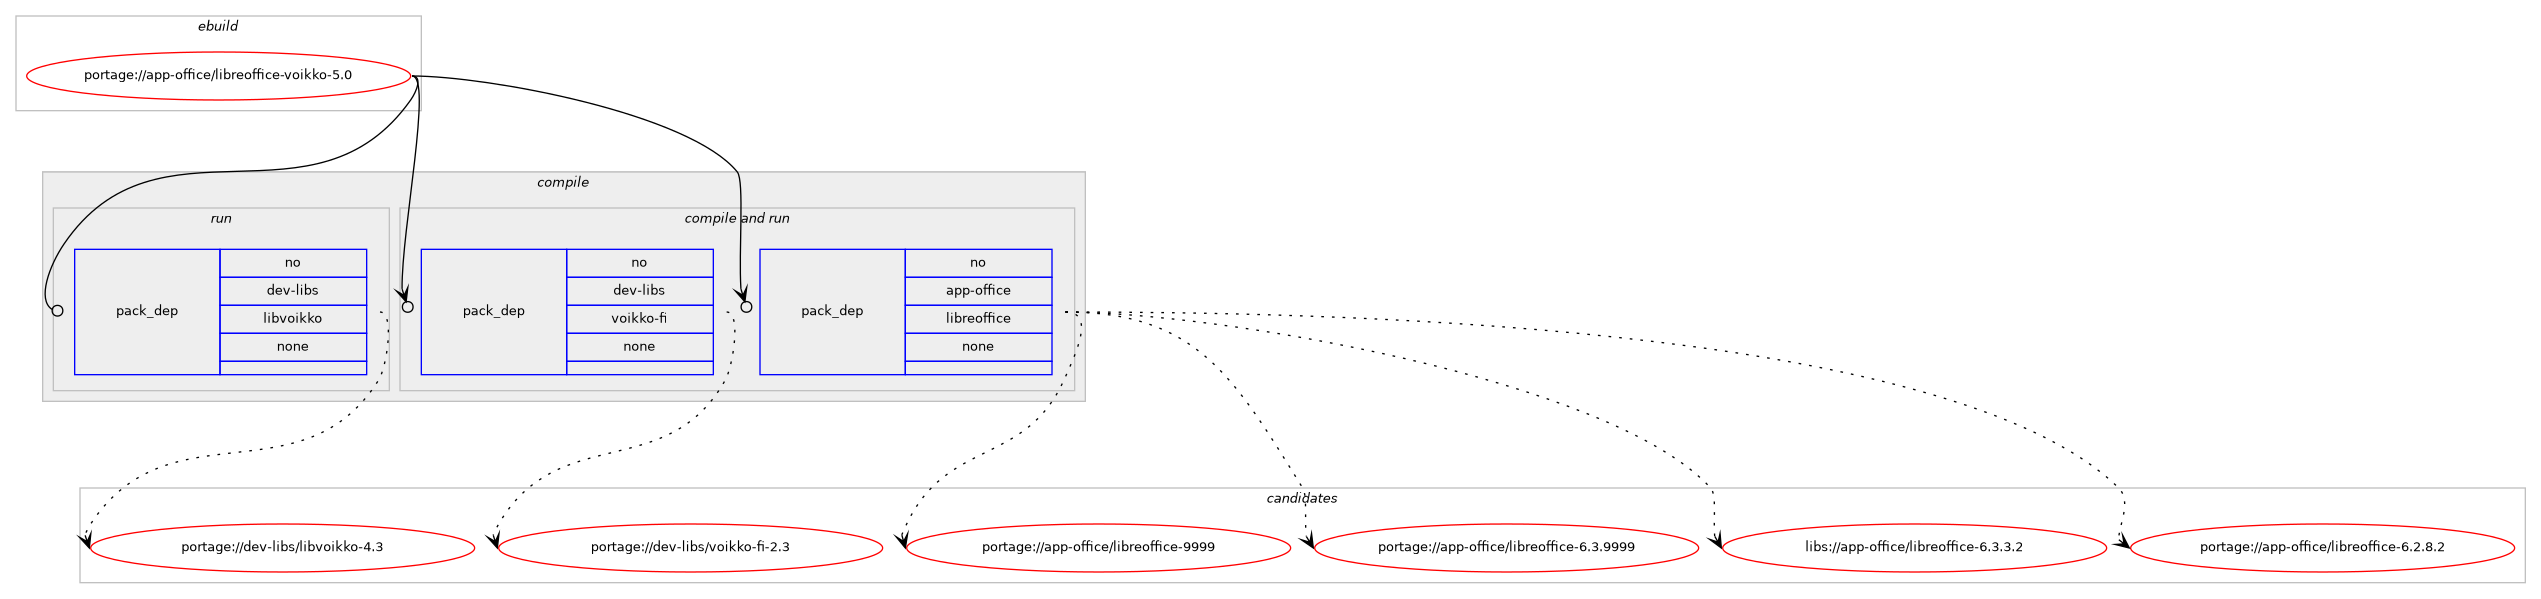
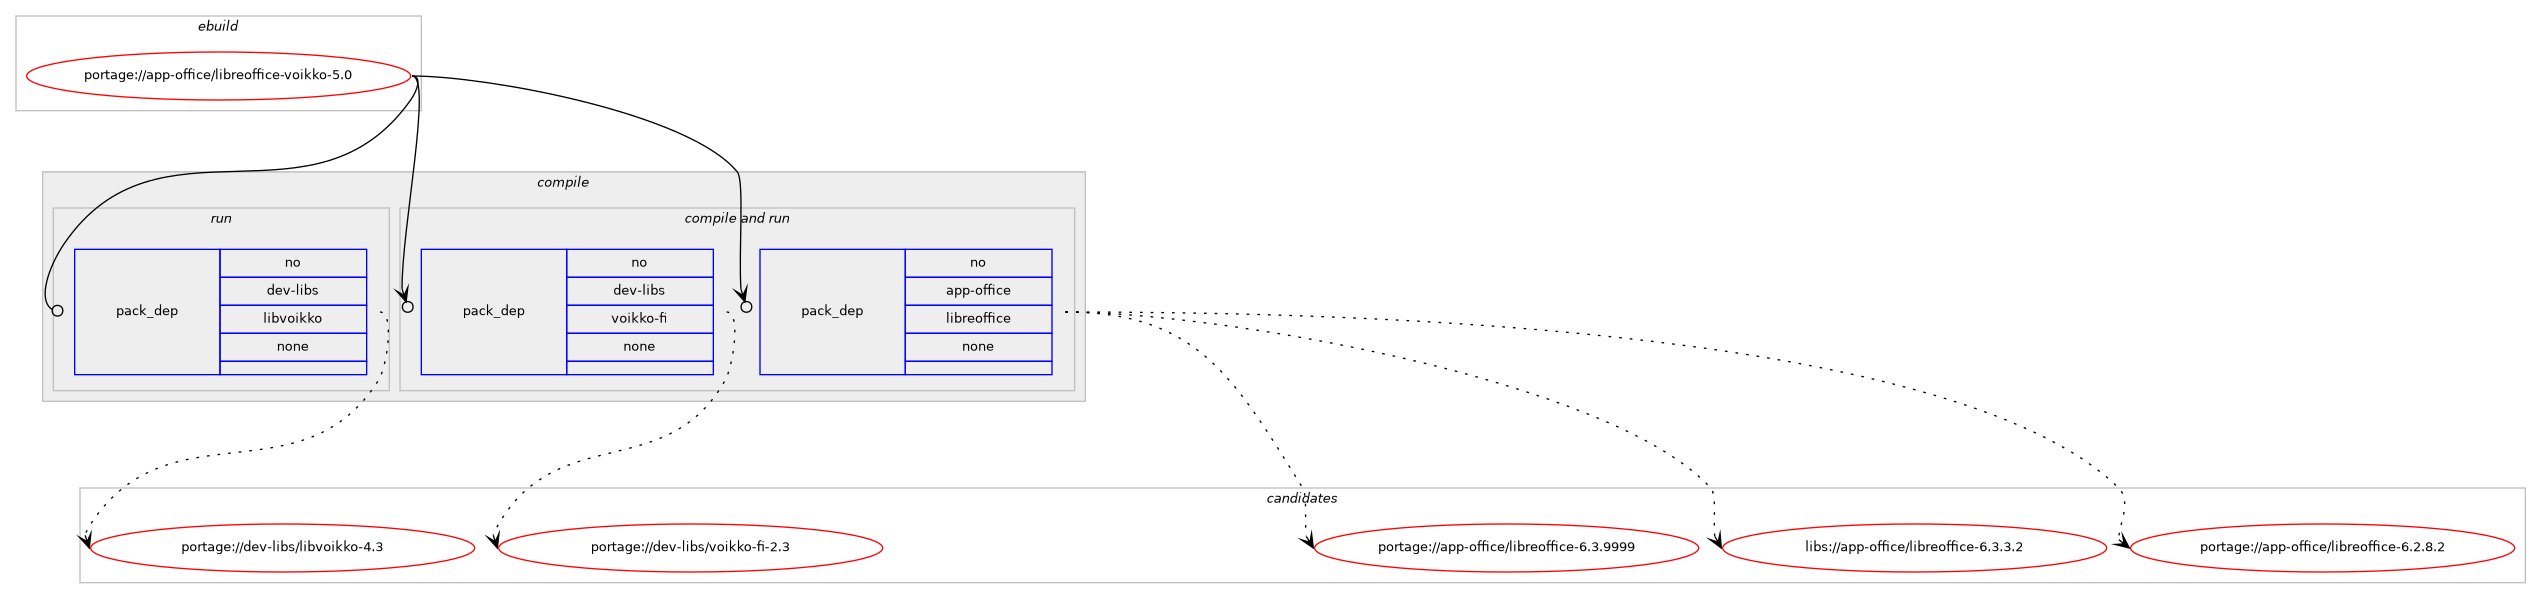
(1099, 548) -> none
